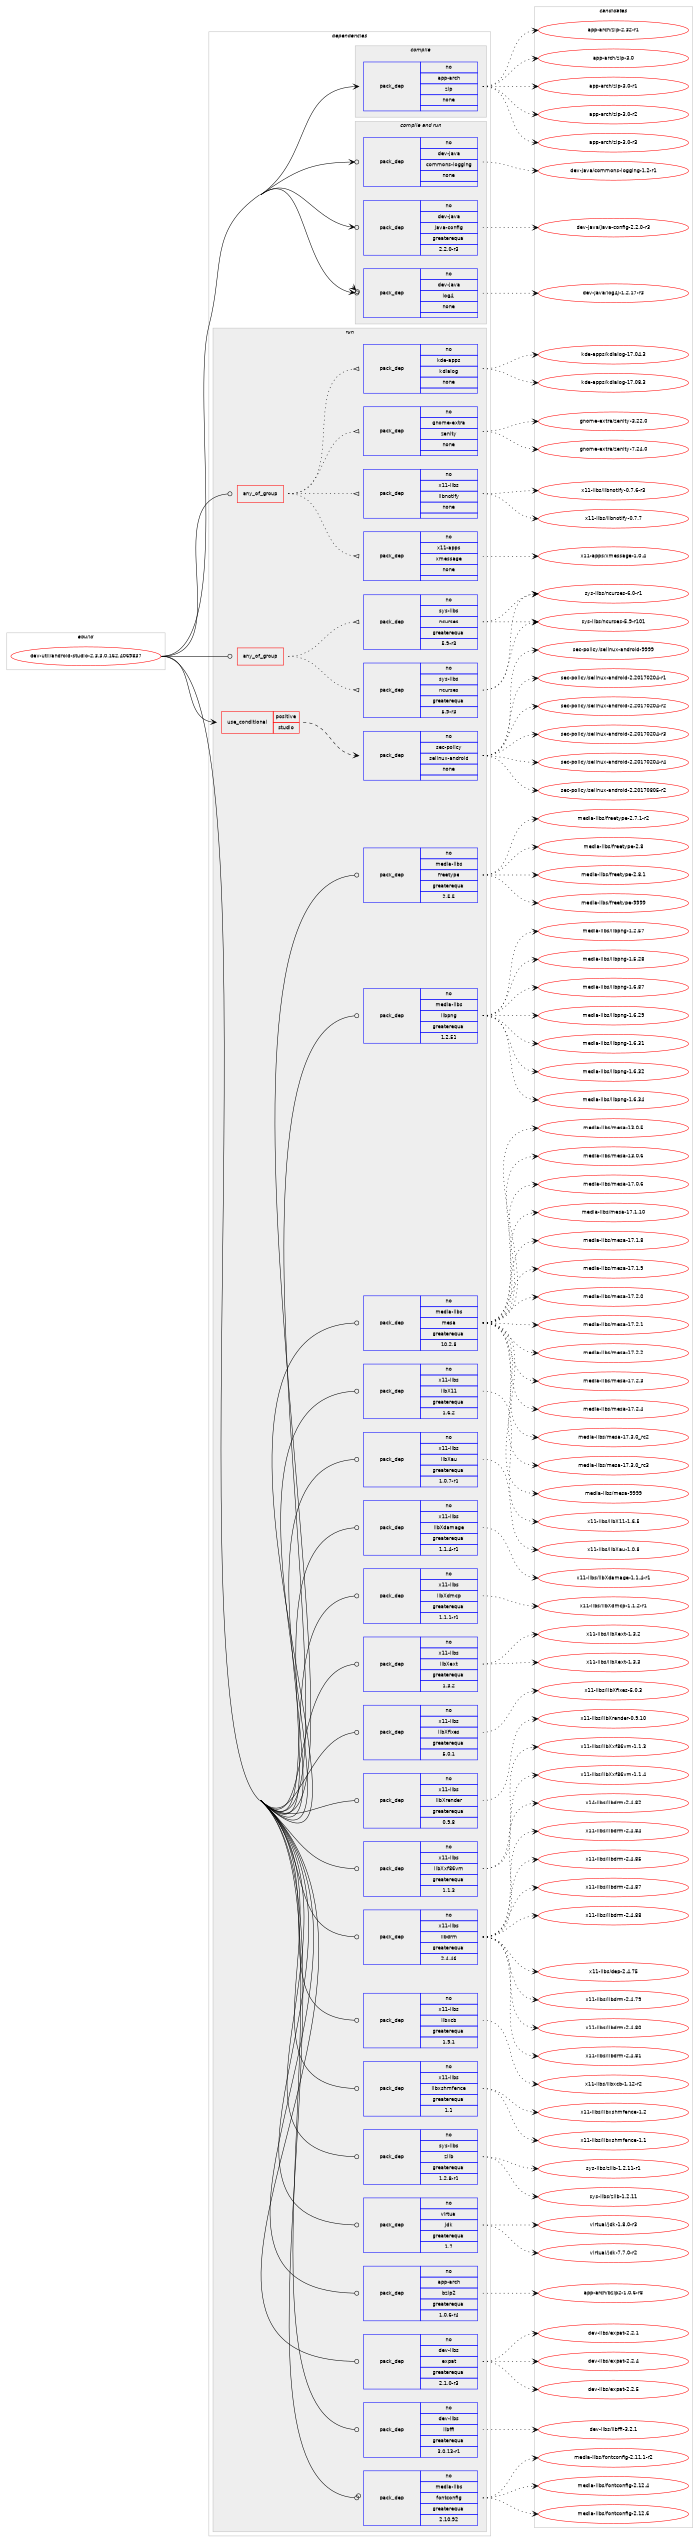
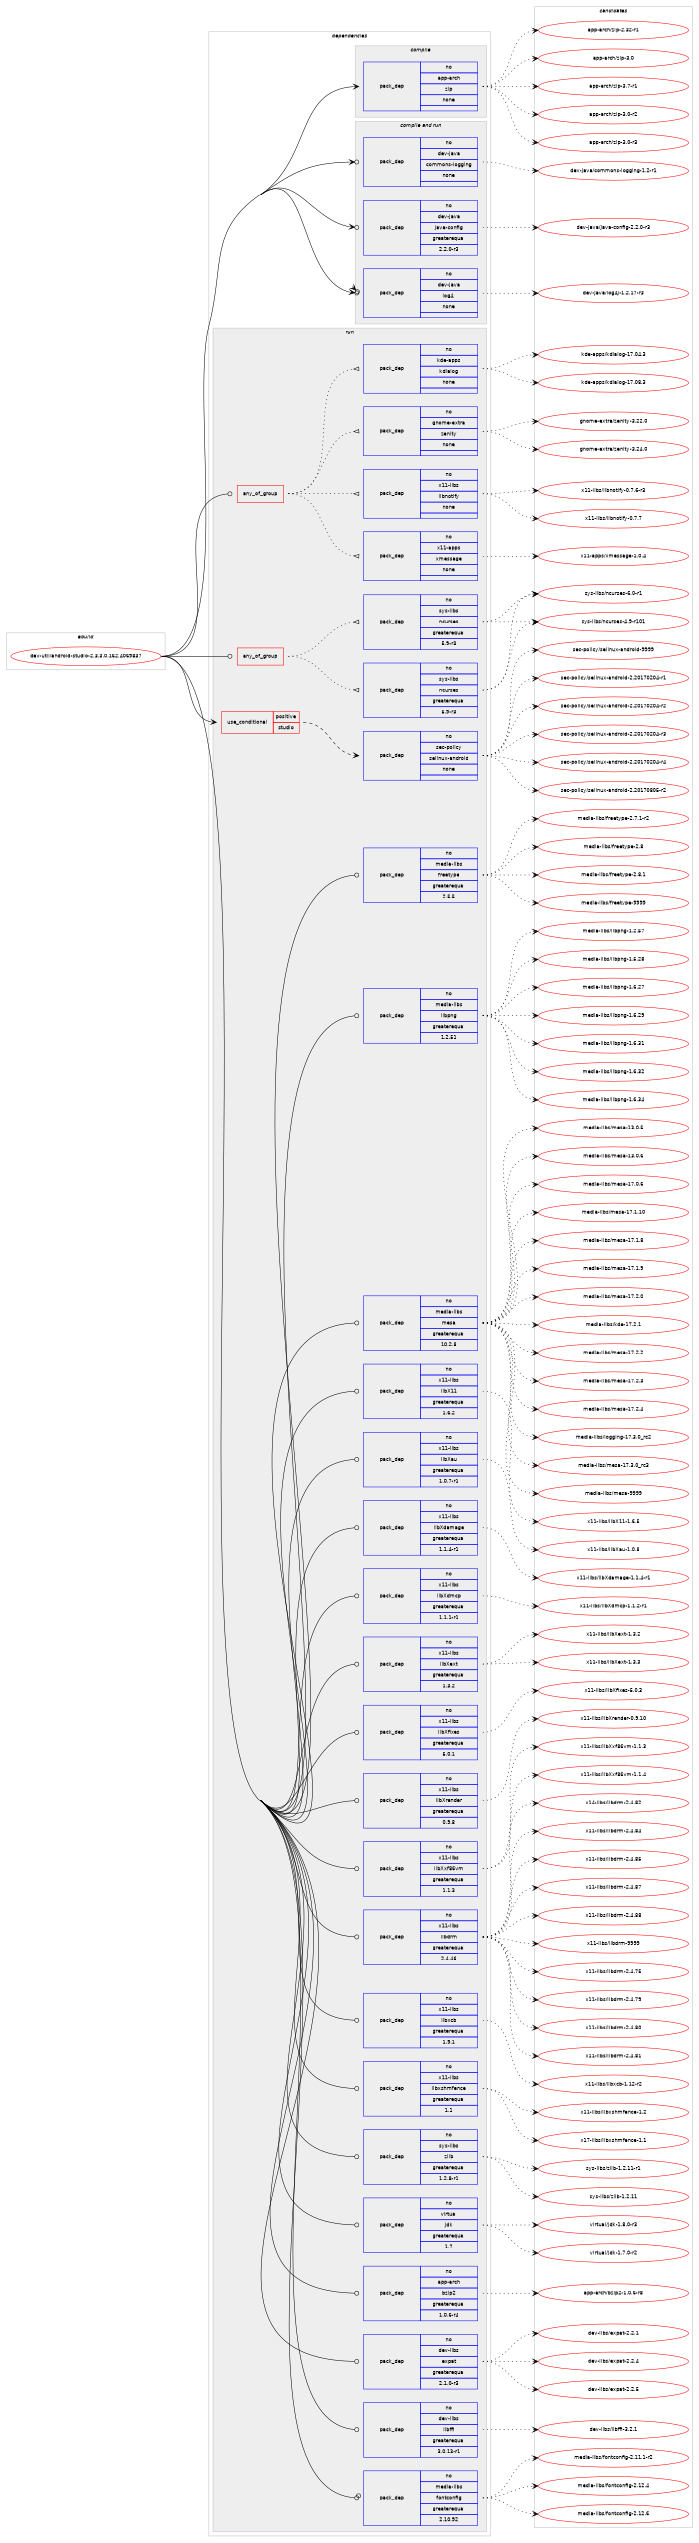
(614, 86) -> (614, 86)
(614, 449) -> (614, 449)
(614, 622) -> (614, 622)
(614, 988) -> (614, 988)
(614, 1325) -> (614, 1325)
(614, 1438) -> (614, 1438)
none -> (614, 1944)
(614, 1972) -> (614, 1972)
(614, 2141) -> (614, 2141)
(614, 2253) -> (614, 2253)
